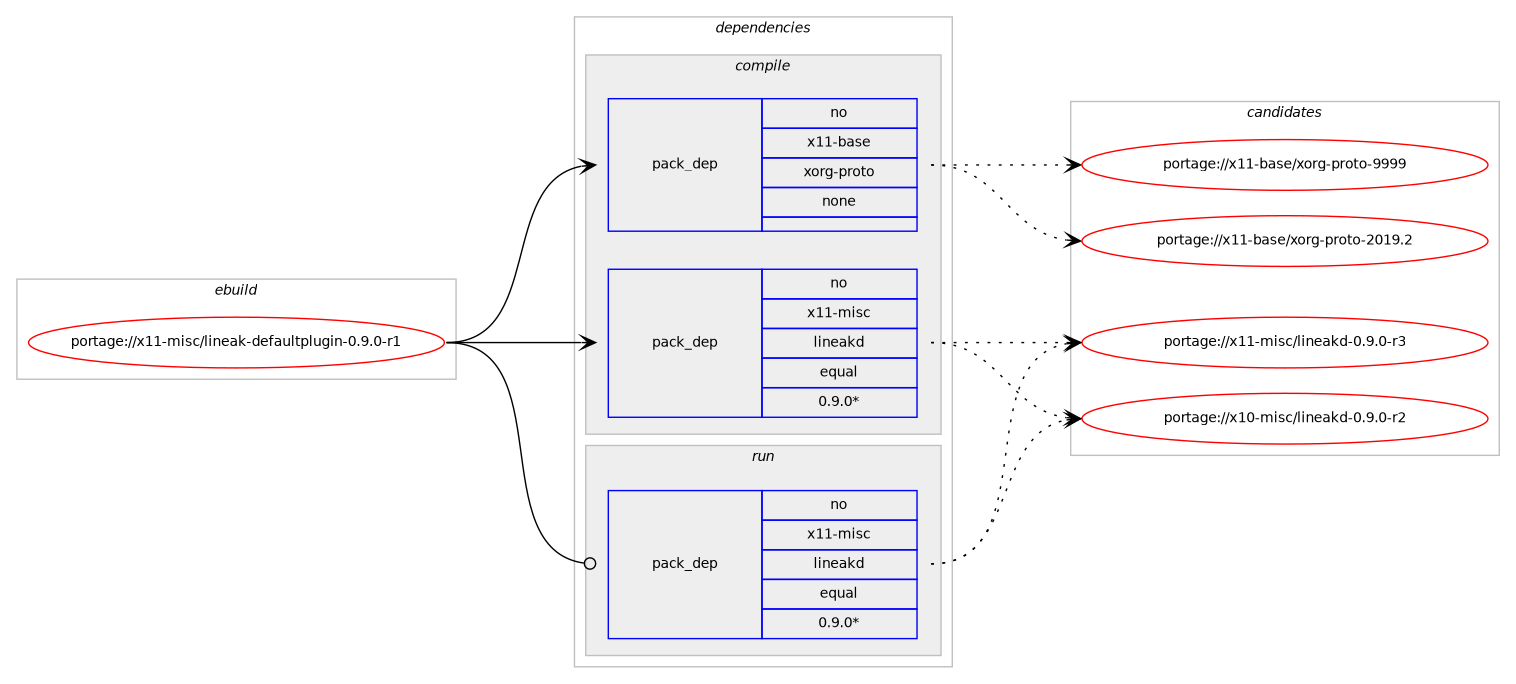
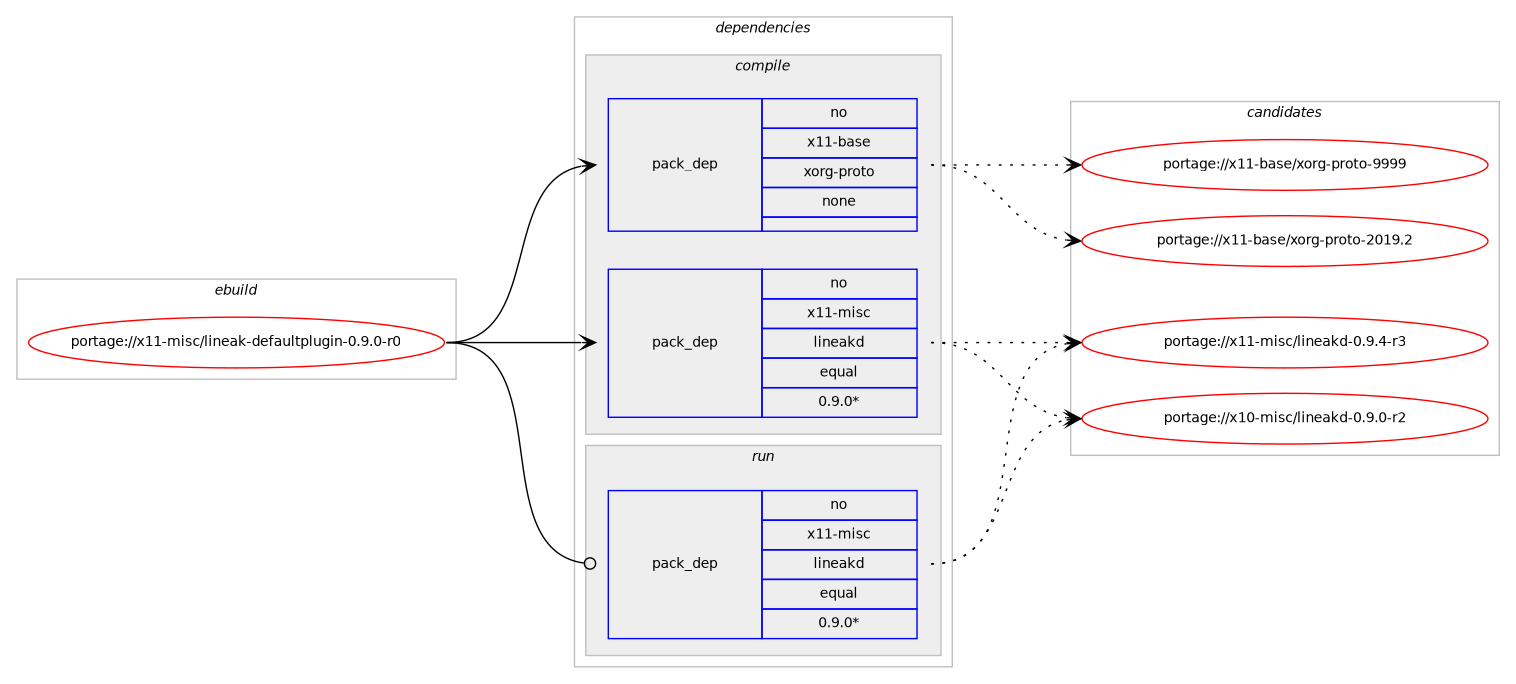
(236, 343) -> (236, 343)
(1285, 343) -> (1285, 343)
